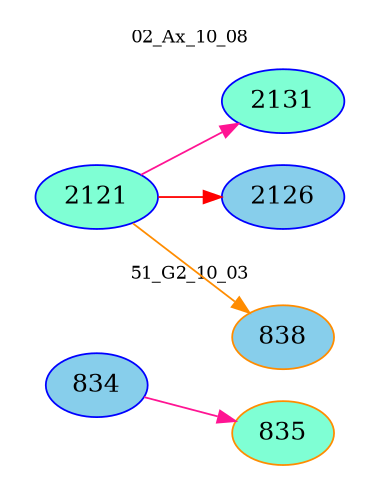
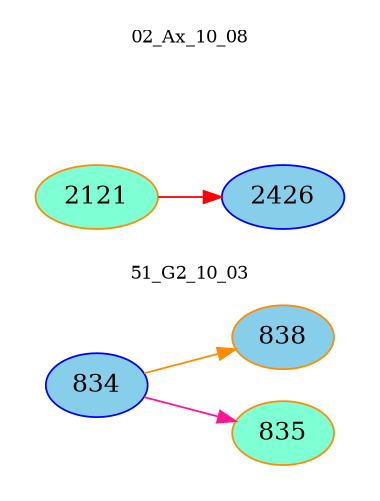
(283, 101) -> none
(97, 197) -> (97, 197)
(283, 197) -> (283, 197)
(192, 268) -> (181, 364)
